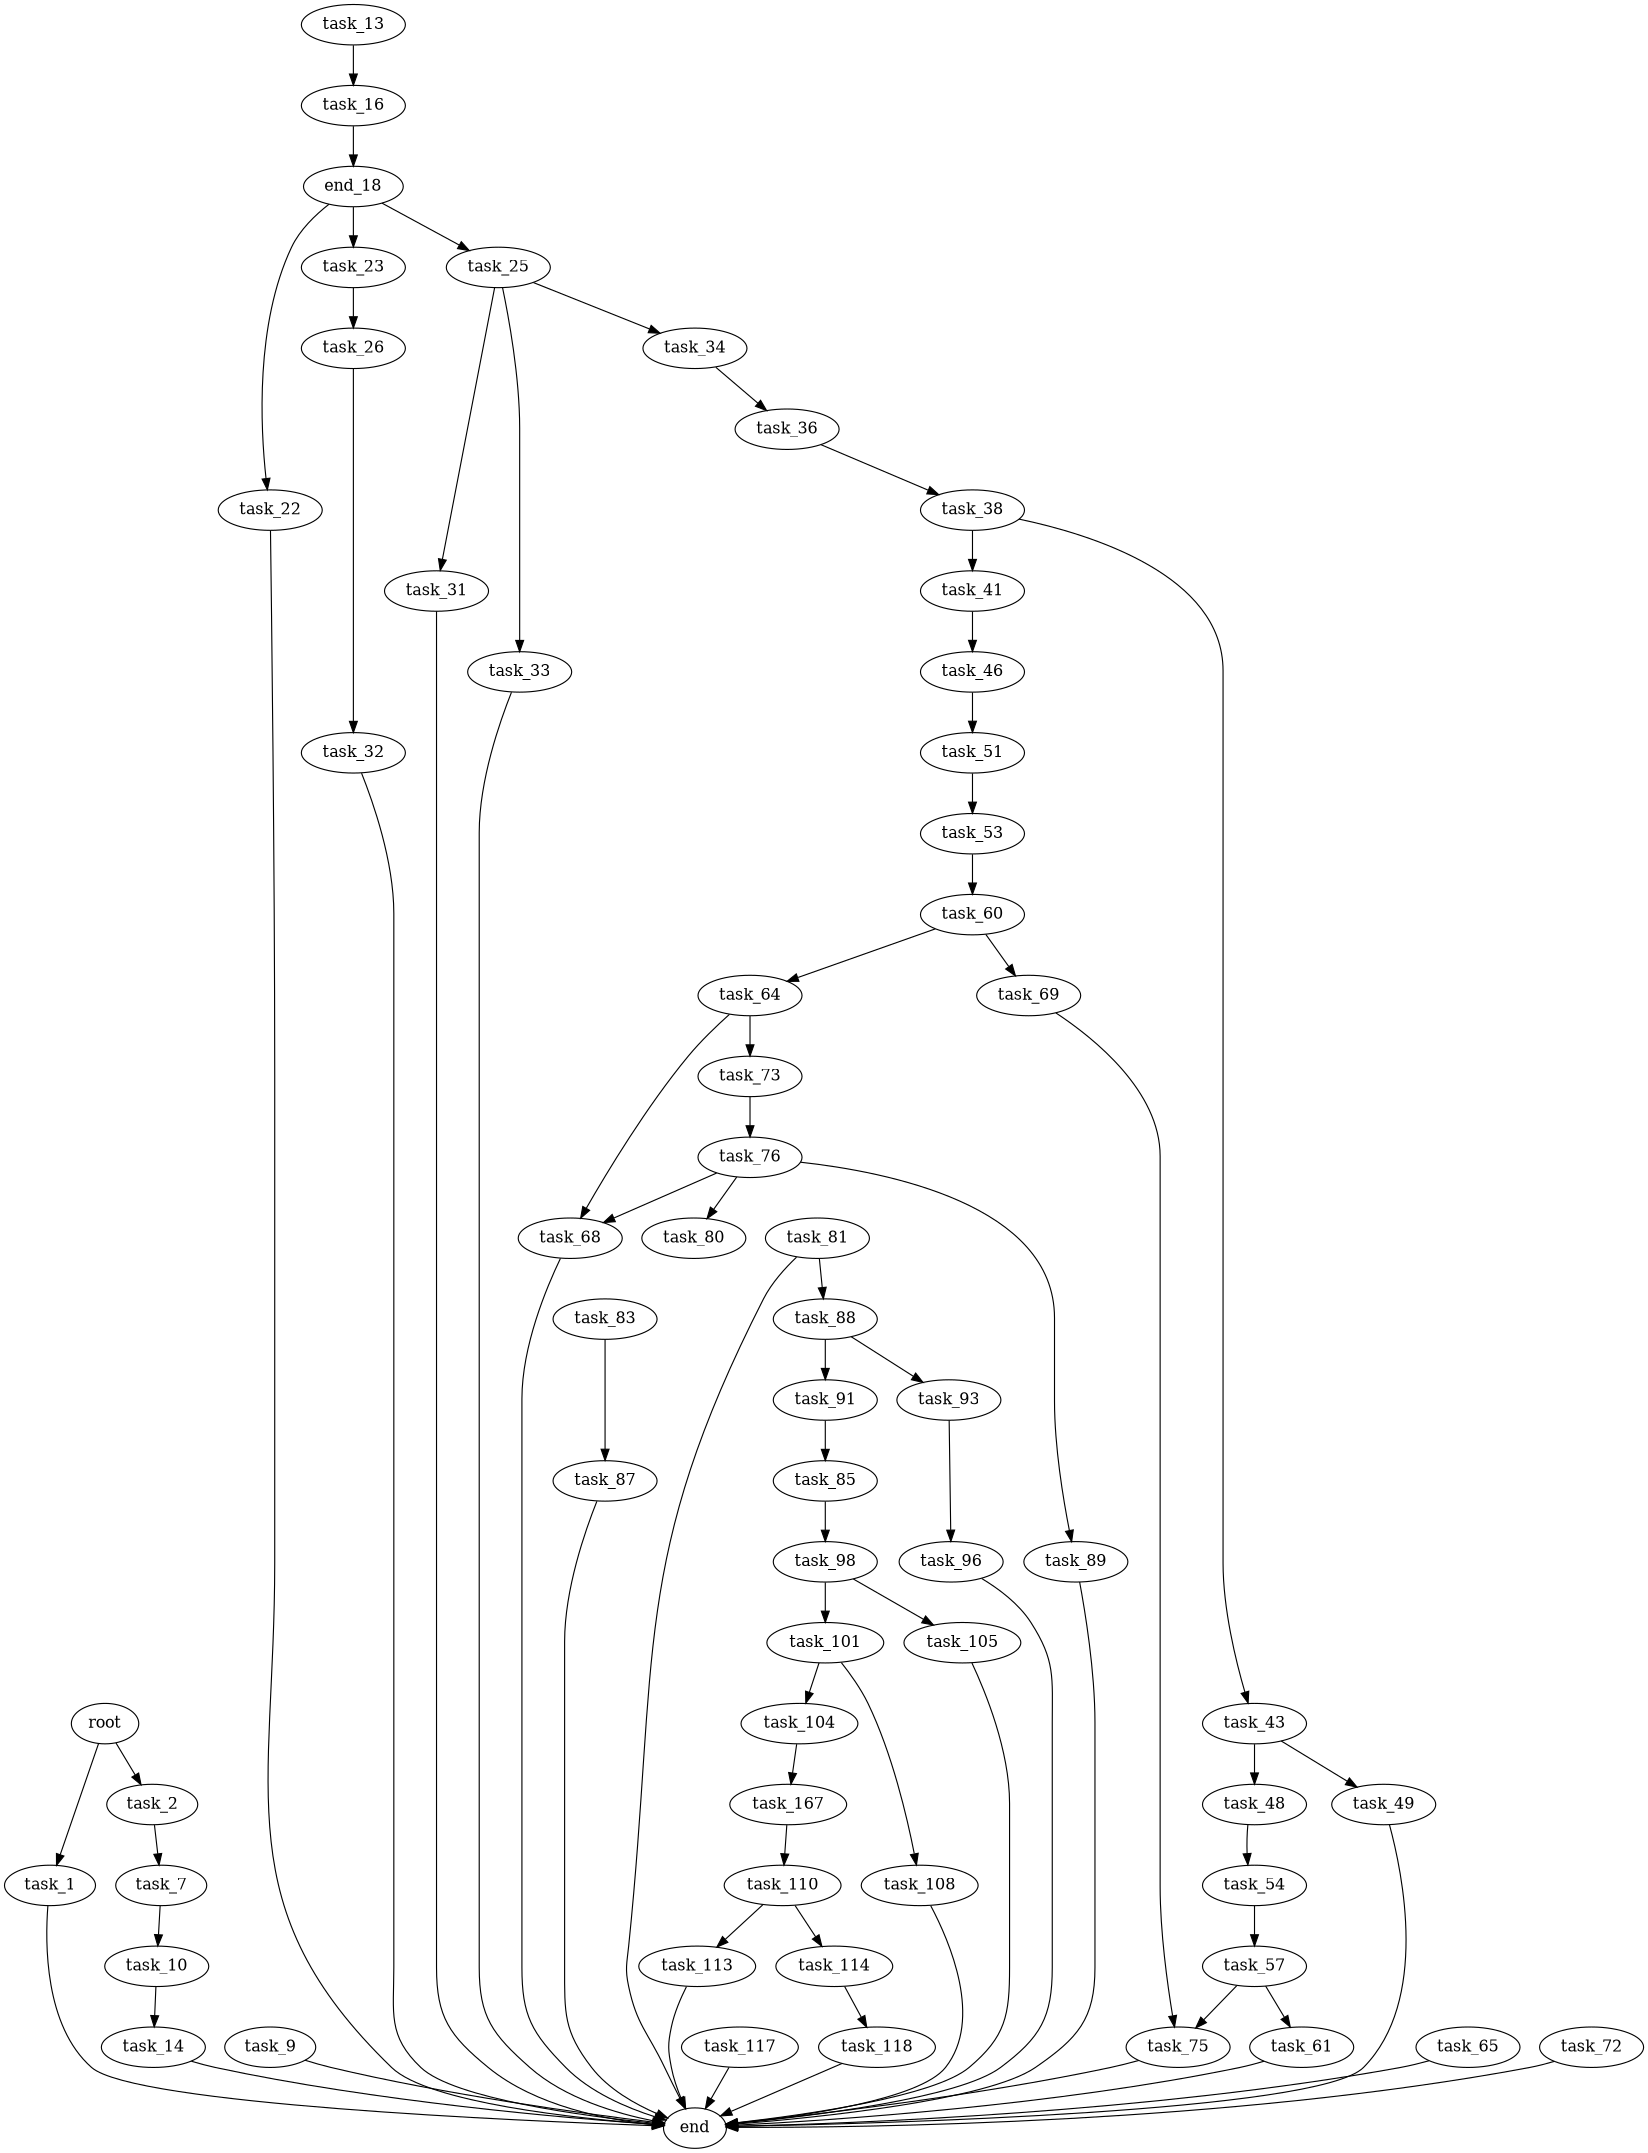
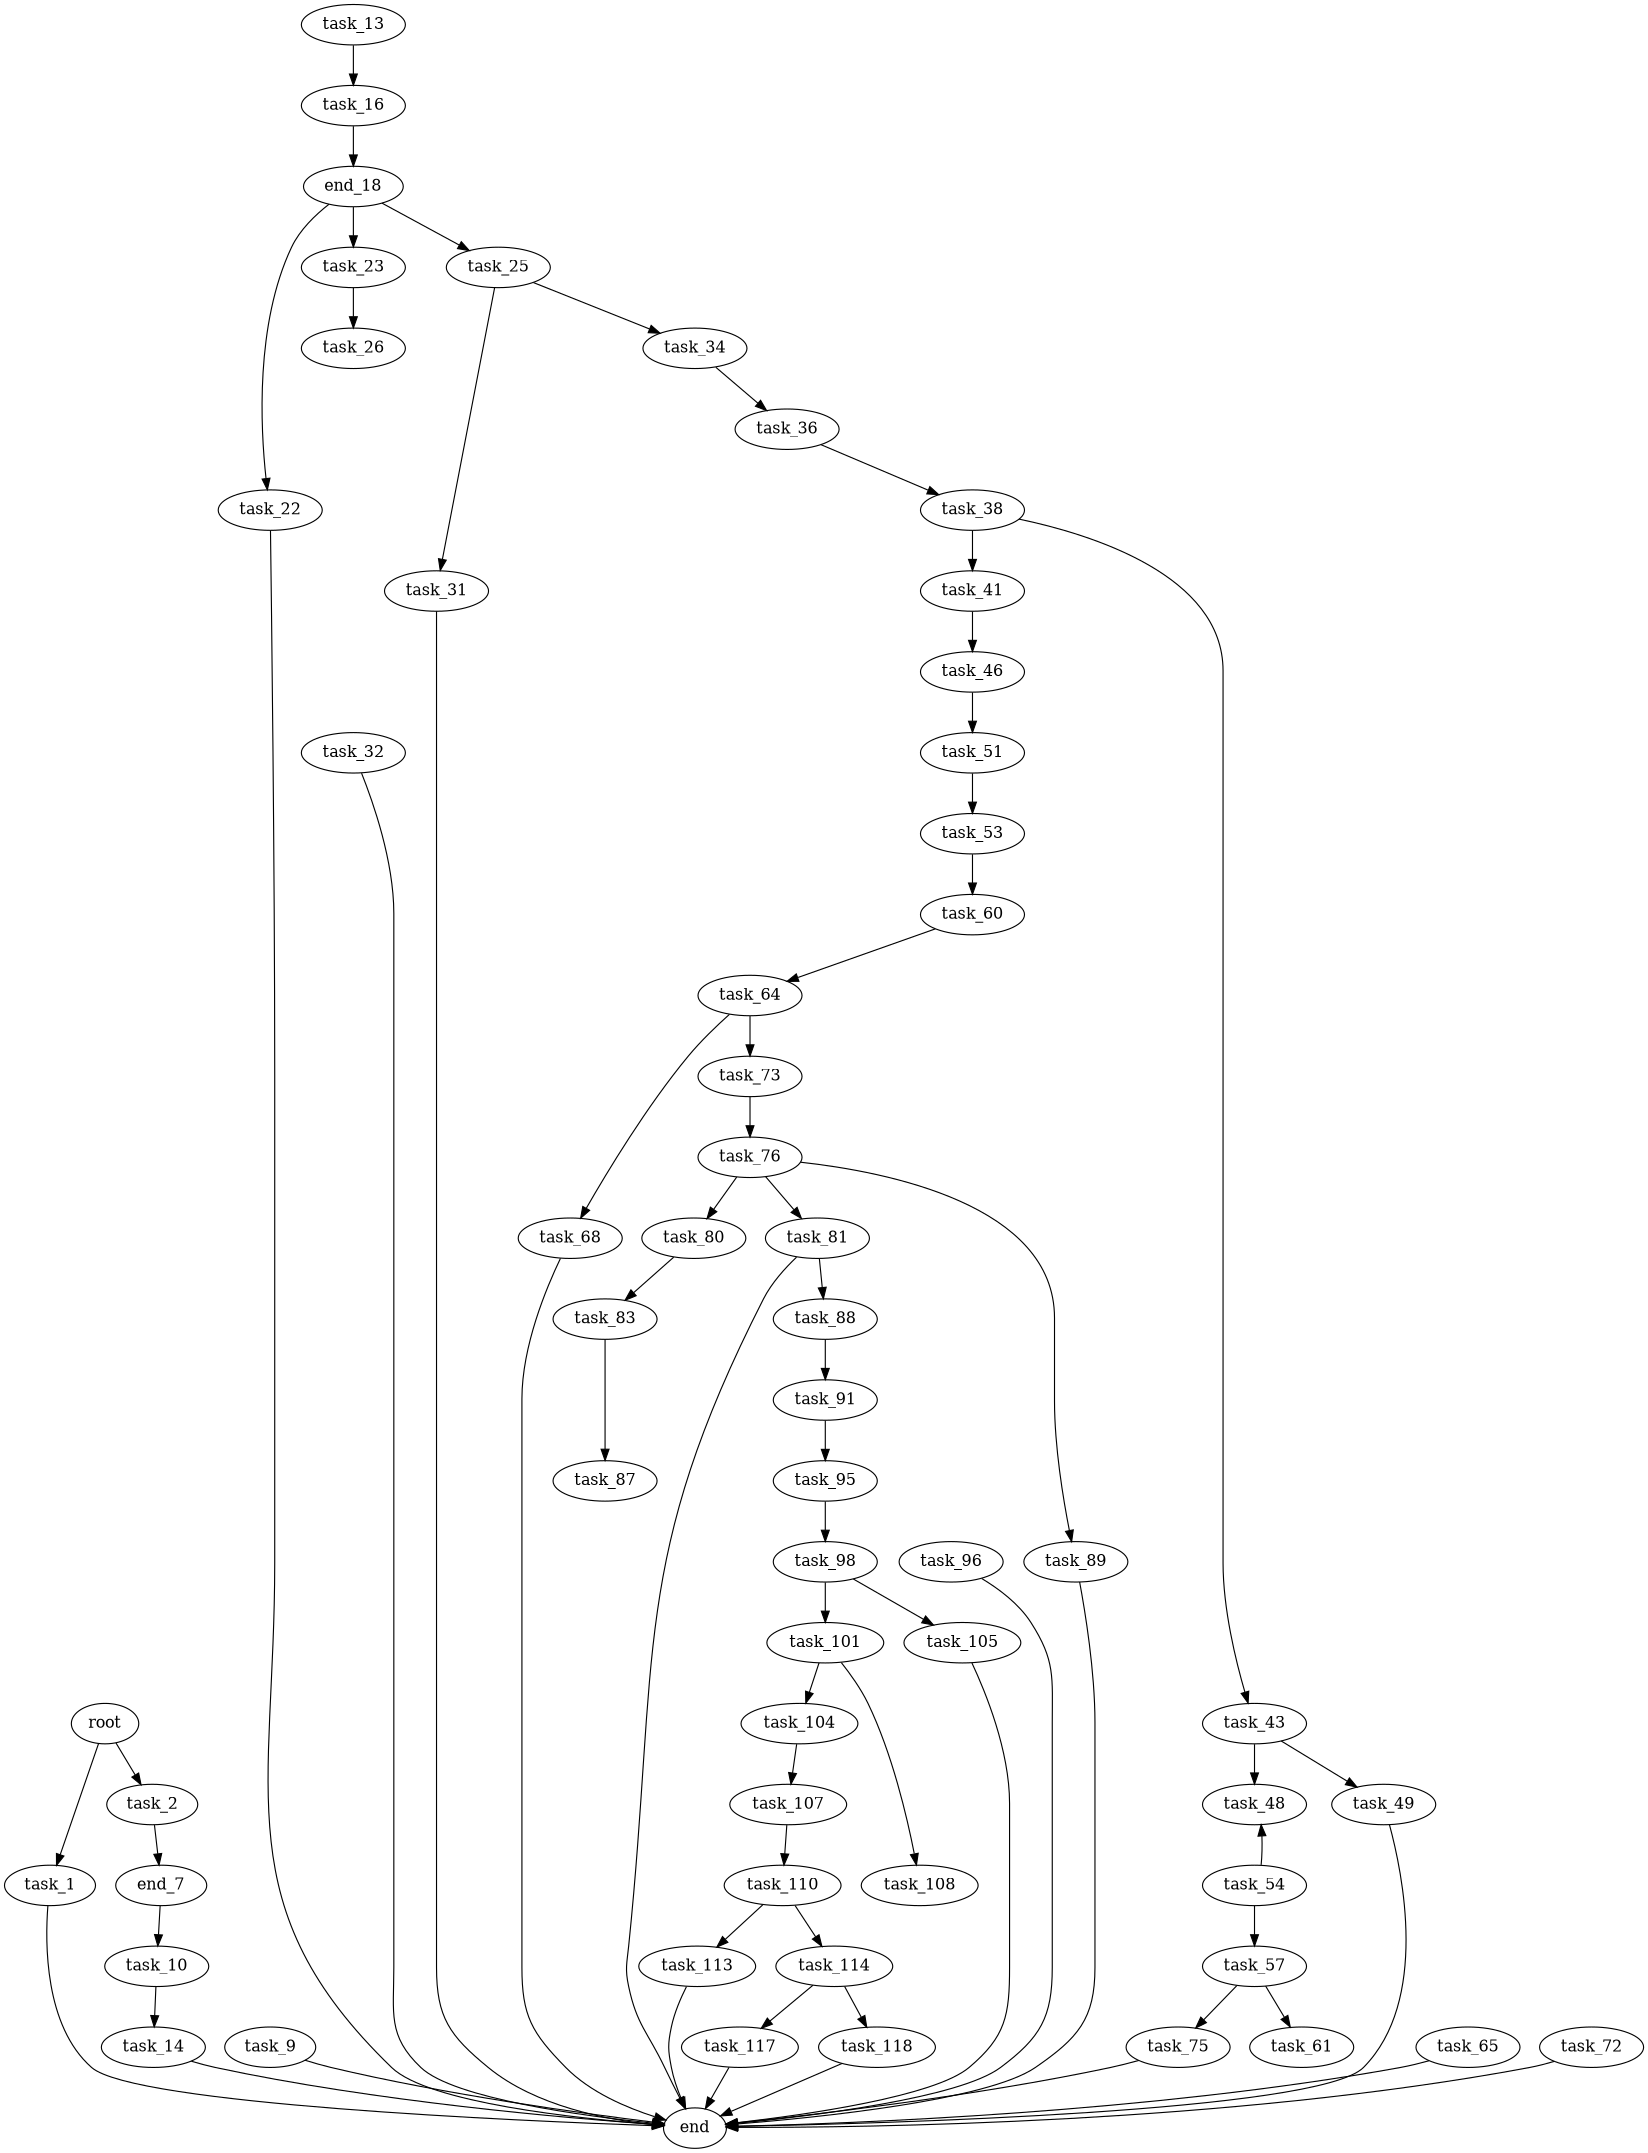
(353, 545) -> none
(520, 672) -> none
(1029, 996) -> none
(665, 1195) -> (780, 1193)
none -> (654, 1275)
(949, 1400) -> none
(825, 1481) -> (825, 1481)
(788, 1805) -> (788, 1805)
(565, 1826) -> none
(1247, 1839) -> (1262, 1850)
(161, 1885) -> (161, 1885)
none -> (791, 2003)
(935, 2076) -> none
(1002, 2104) -> none
